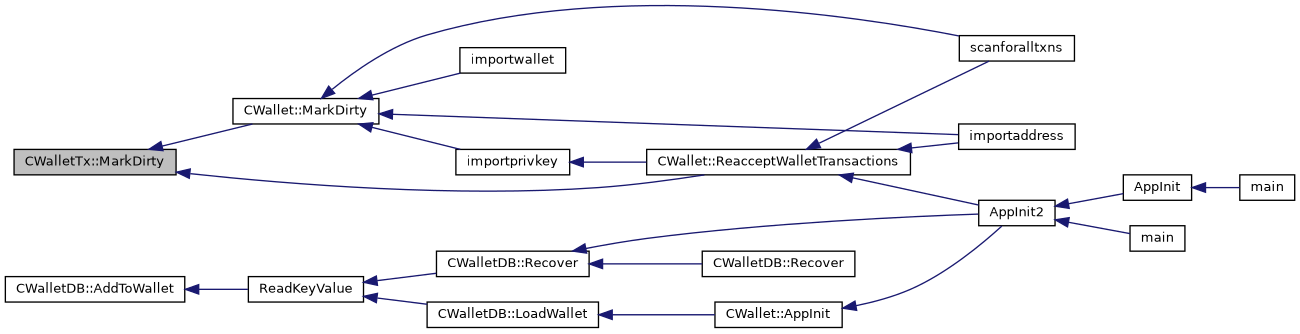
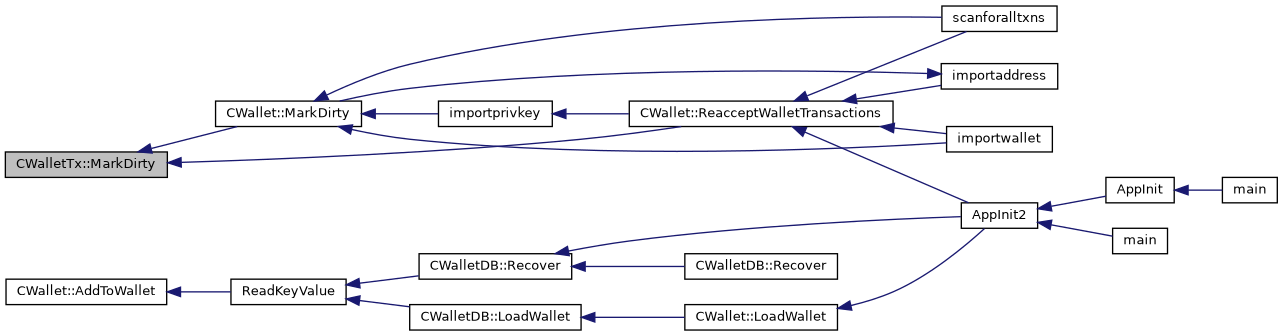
(675, 124) -> (633, 73)
none -> (920, 131)
(95, 289) -> (86, 292)
(779, 315) -> (761, 317)
